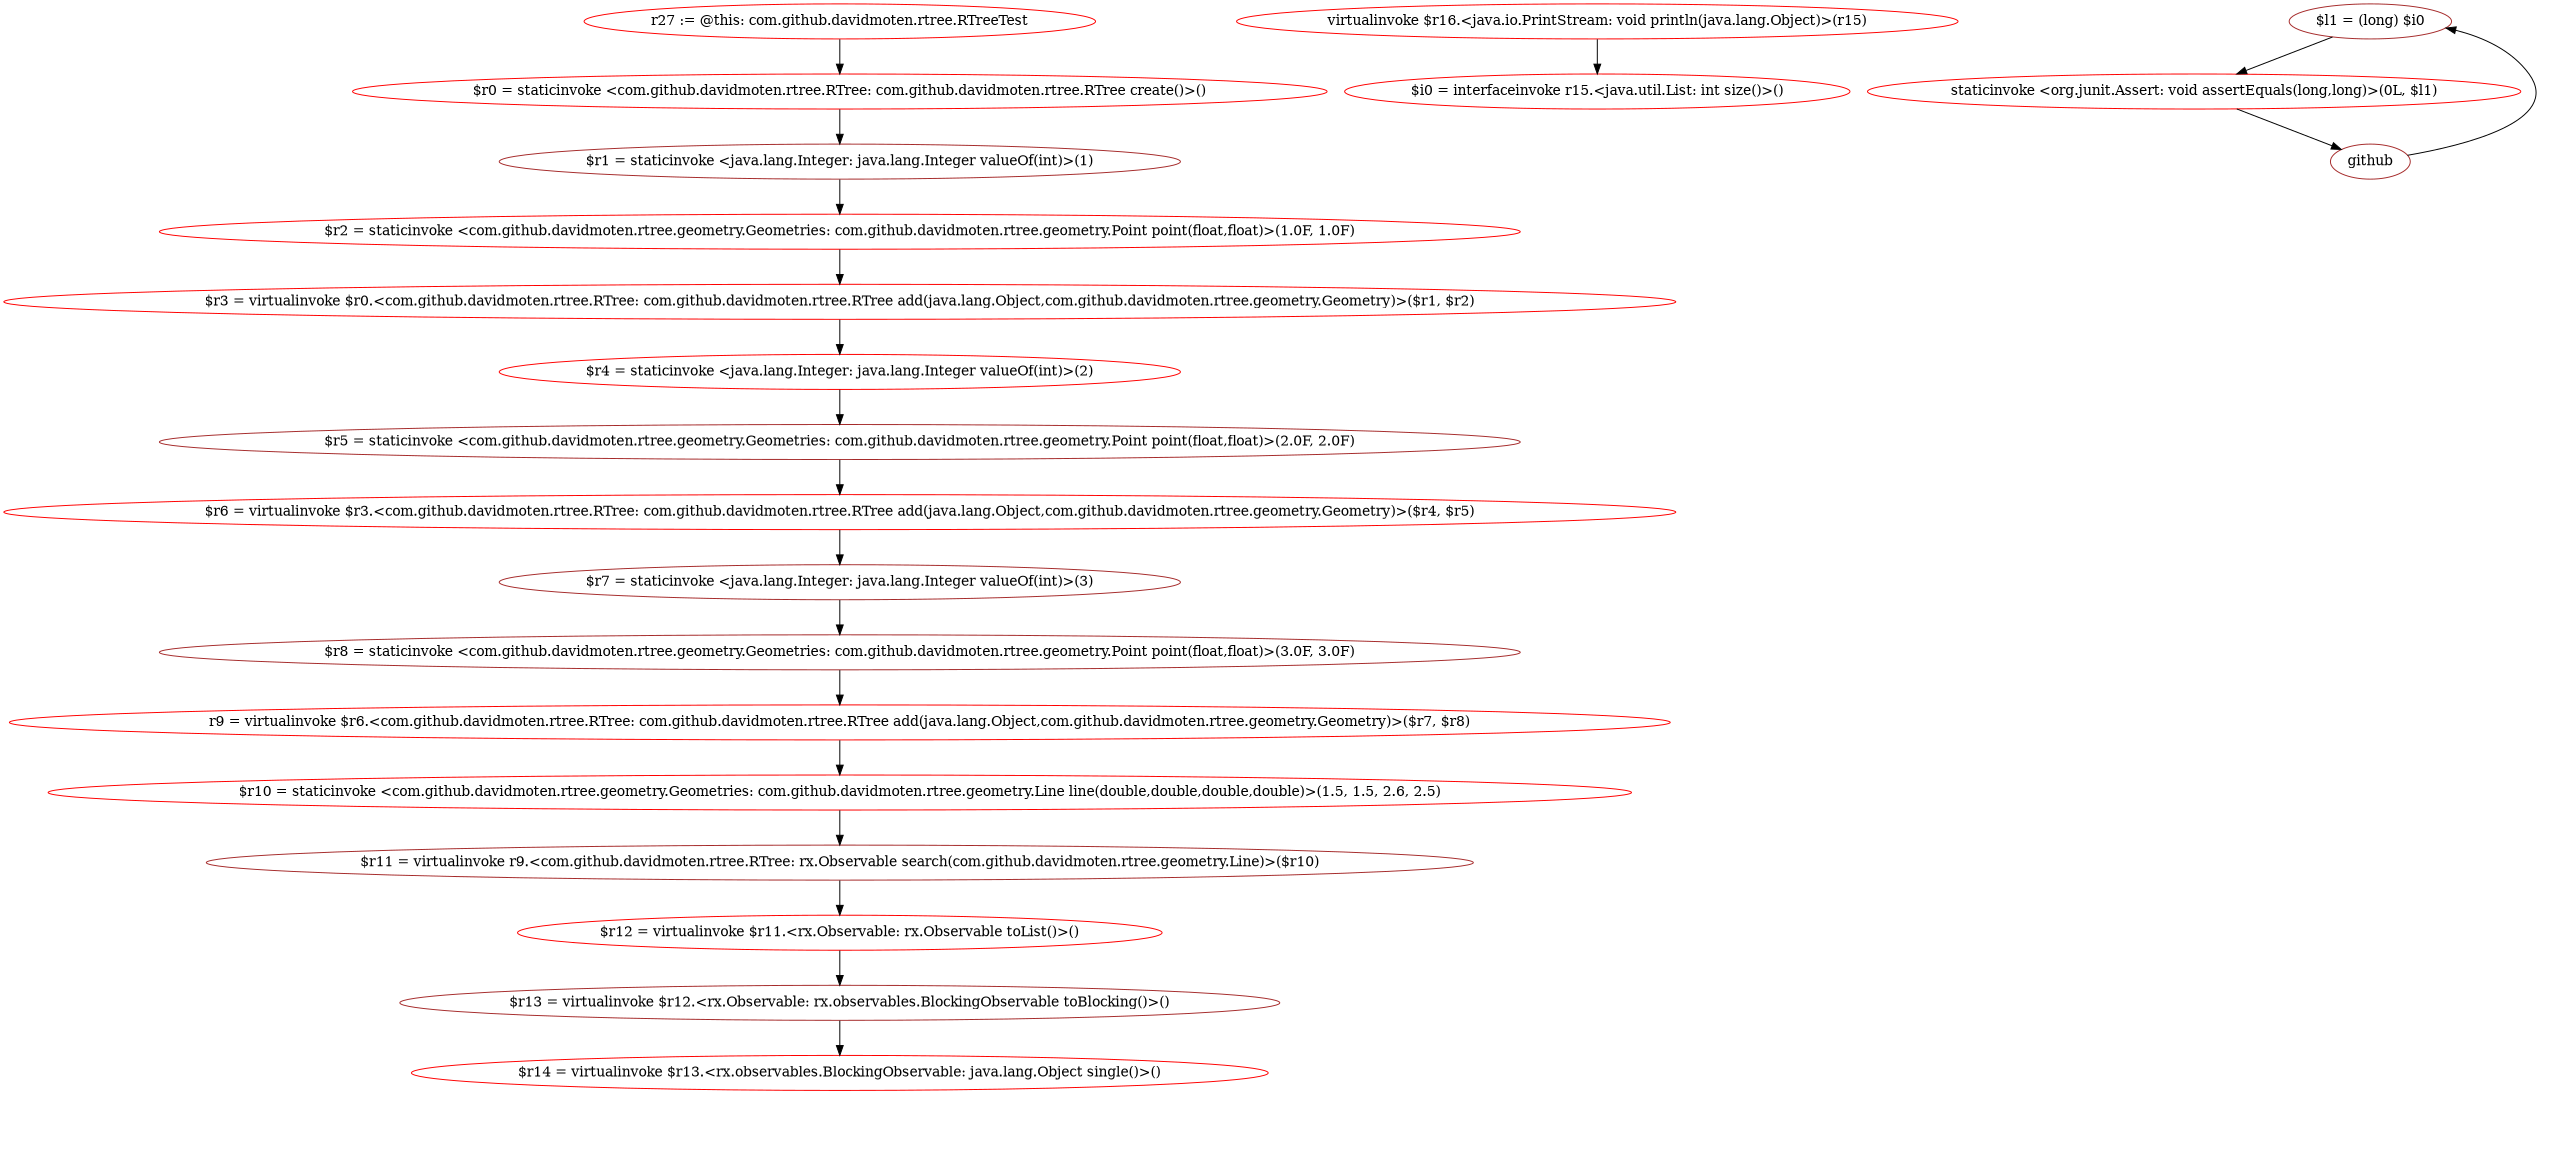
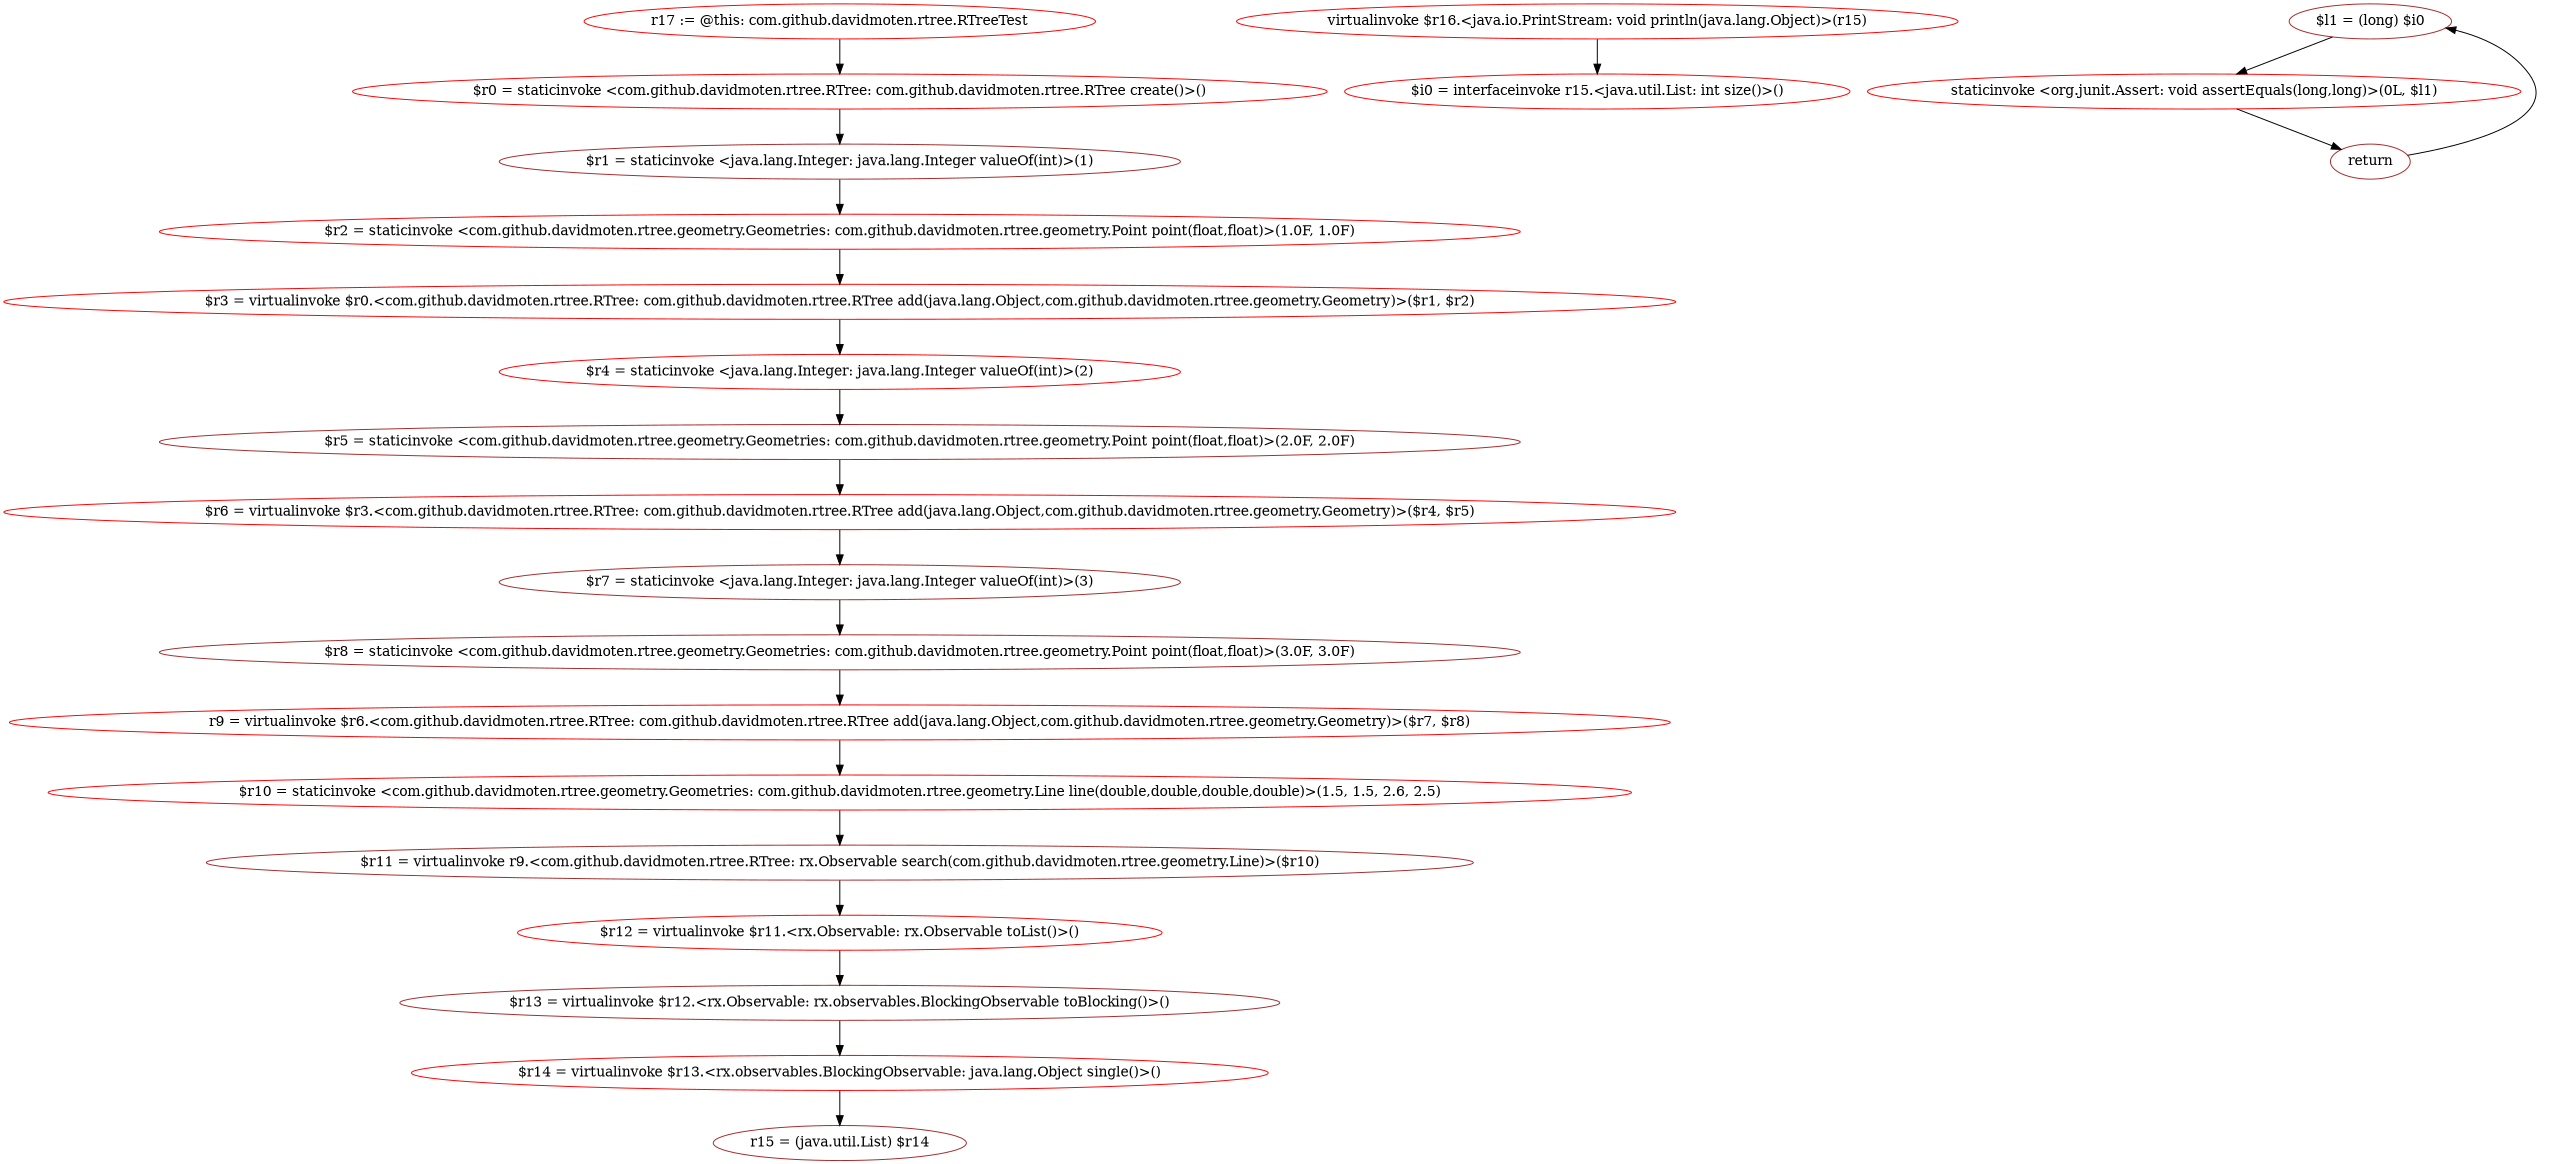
(840, 21) -> (840, 21)
(2370, 162) -> (2370, 162)
none -> (840, 1143)
